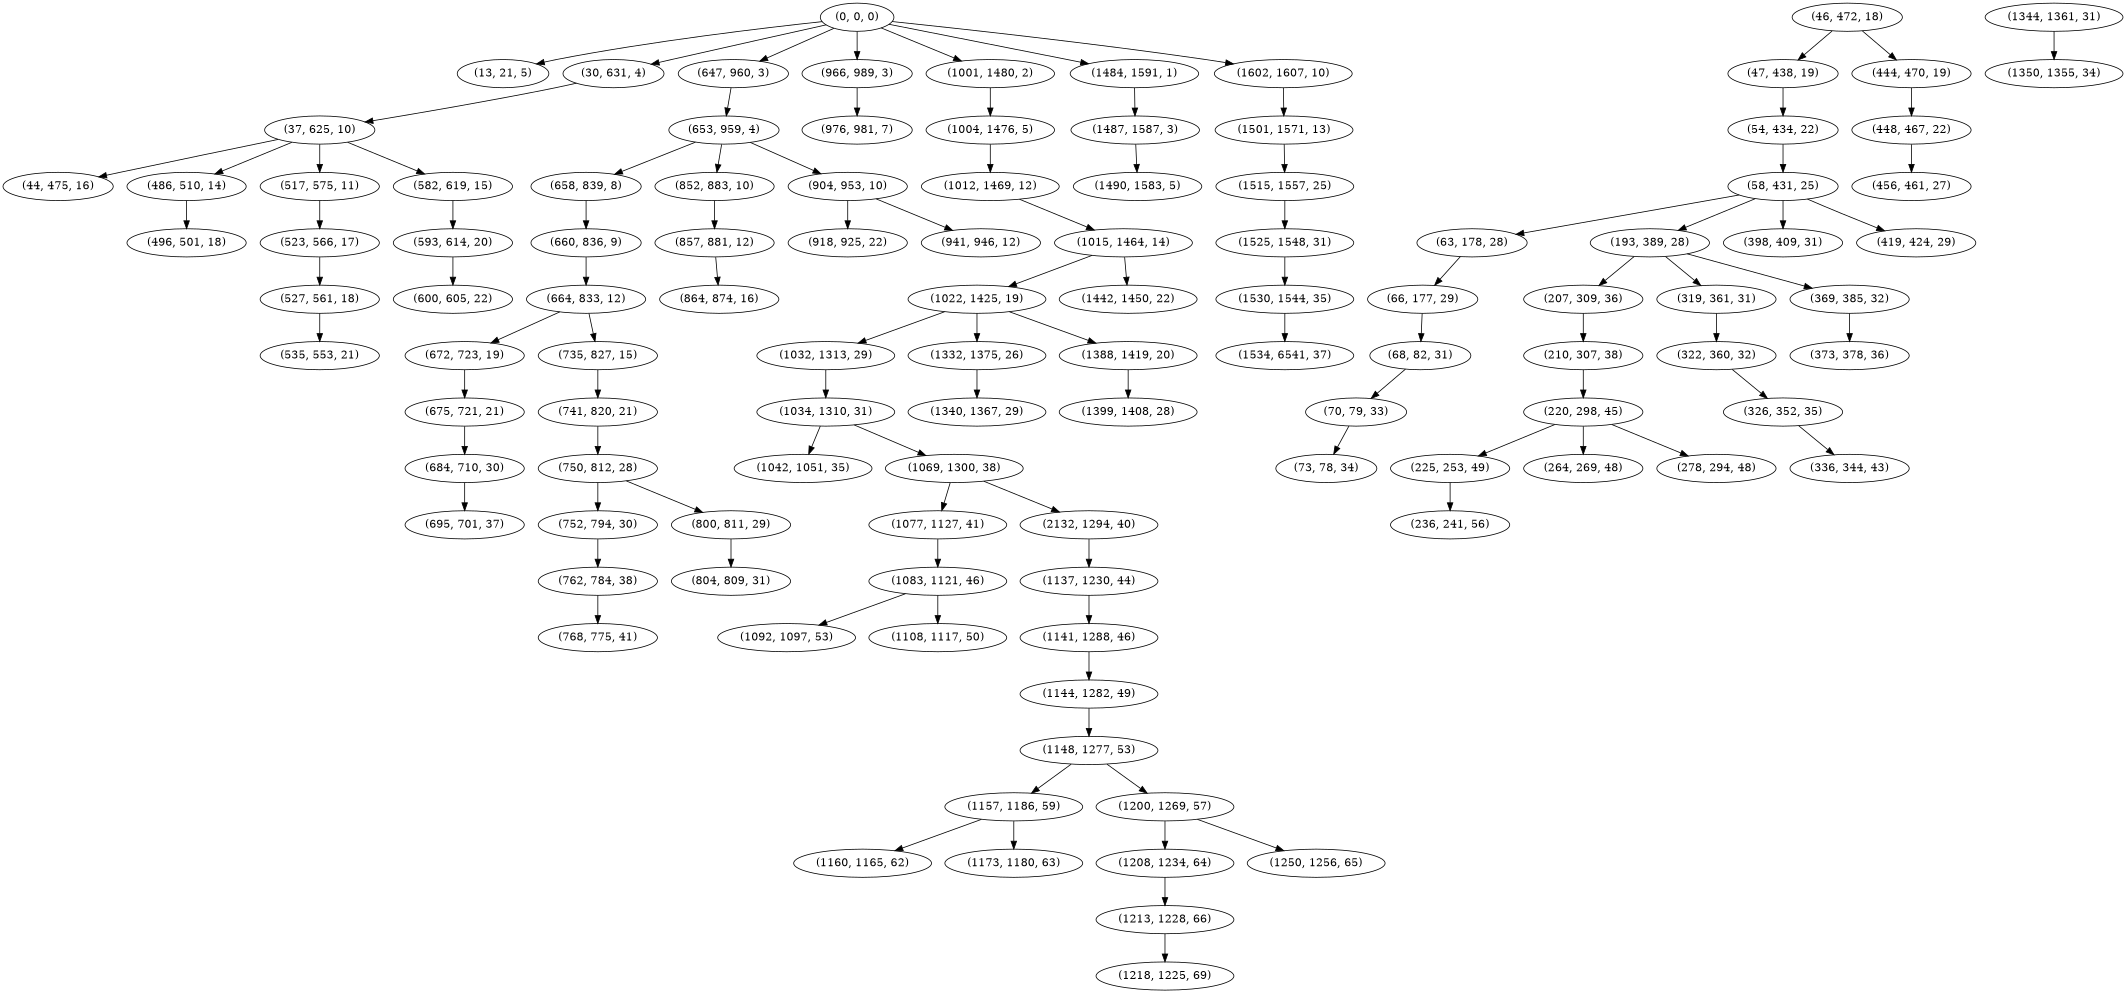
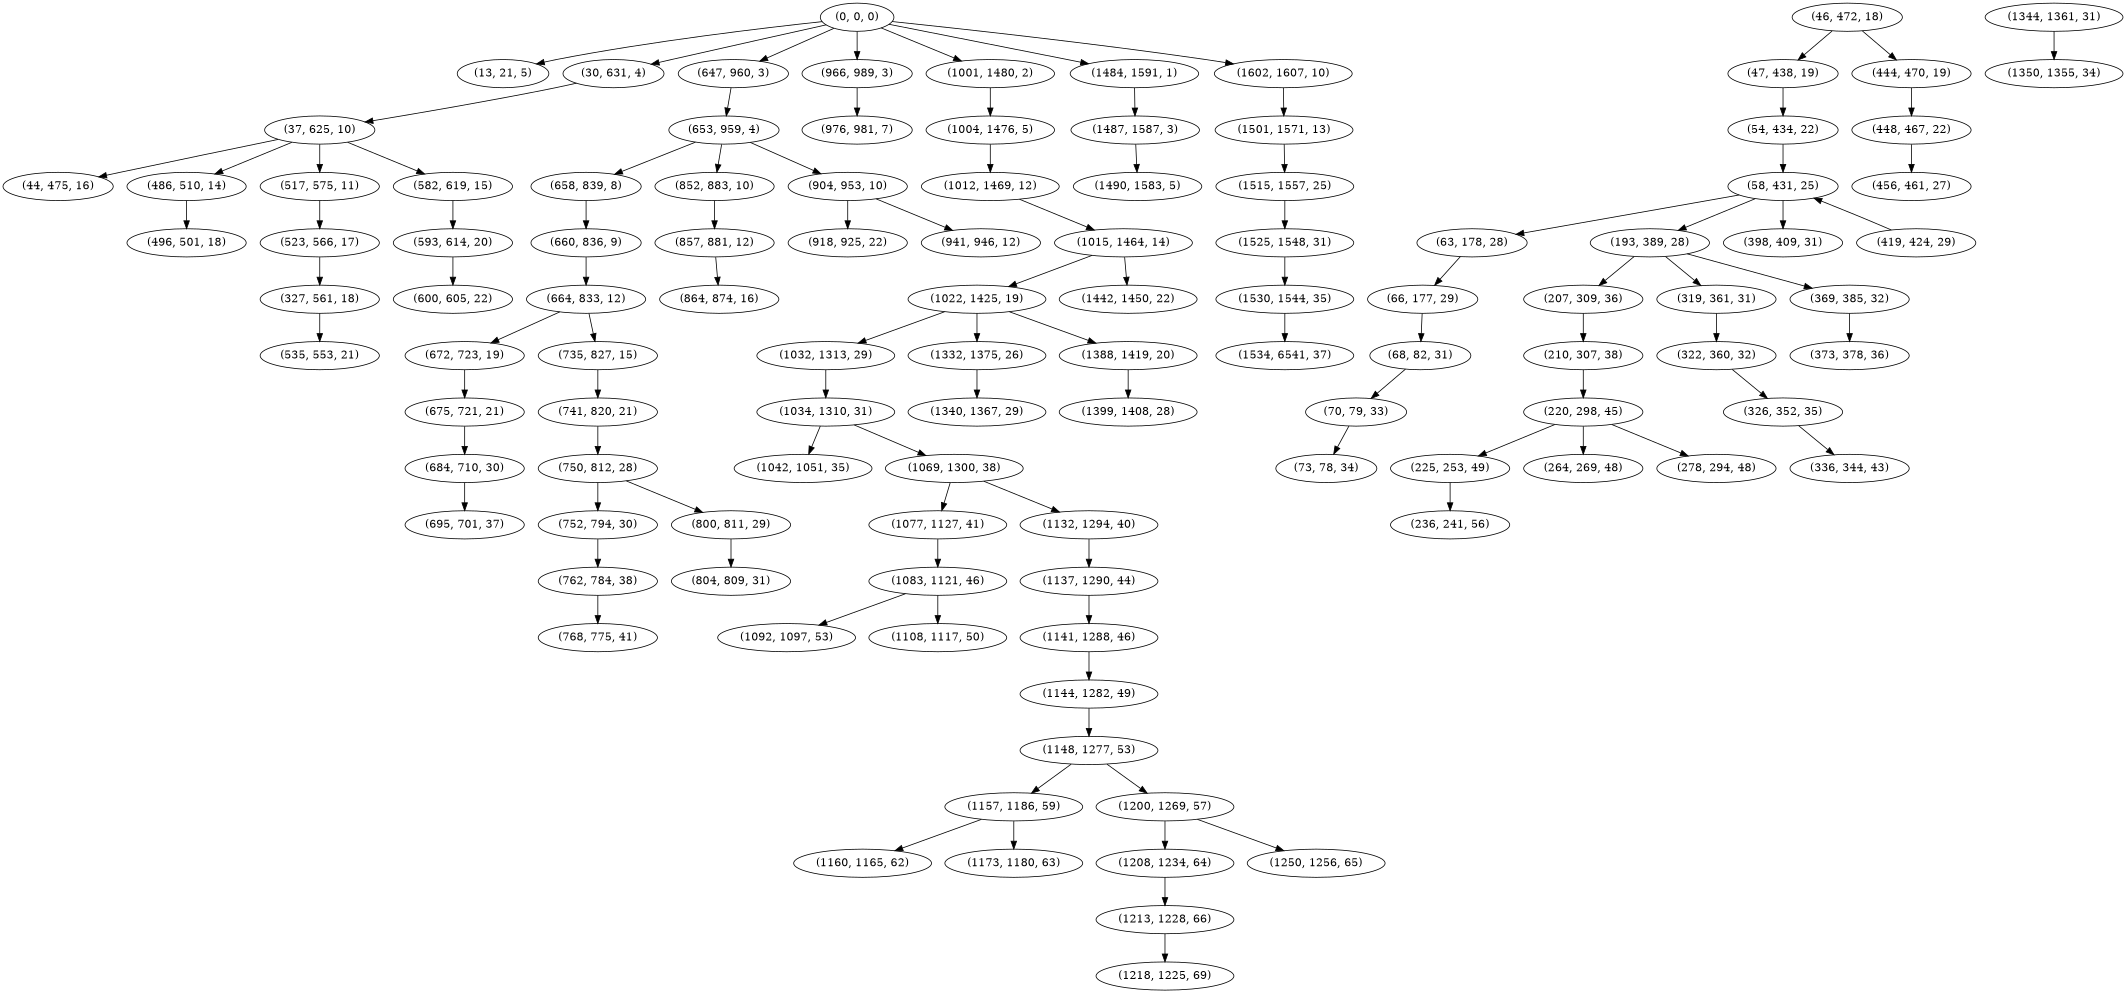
(1842, 214) -> (1856, 215)
(320, 299) -> (320, 299)
(1089, 525) -> (1089, 525)
(1089, 581) -> (1089, 581)
